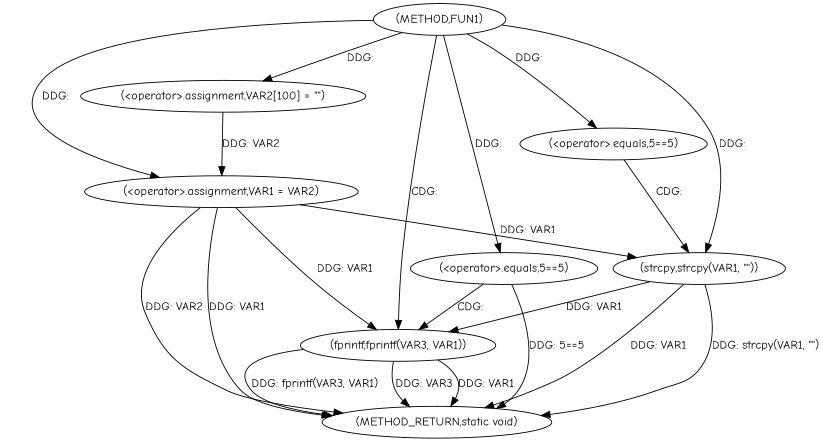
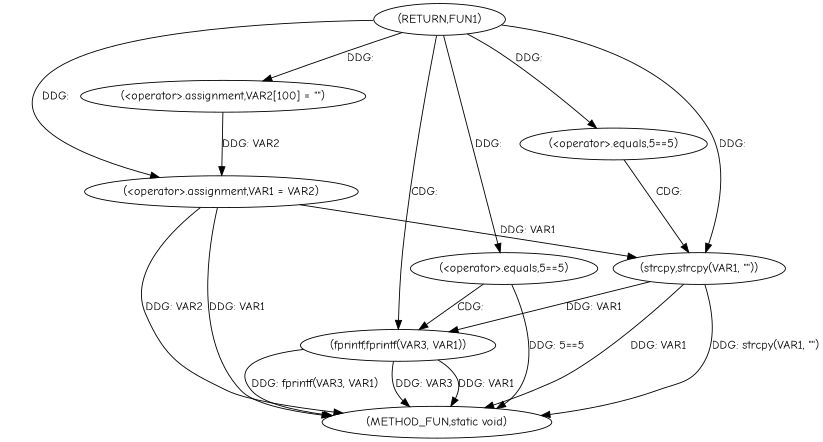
(440, 19) -> (440, 19)
(300, 269) -> none
(437, 422) -> (437, 422)
